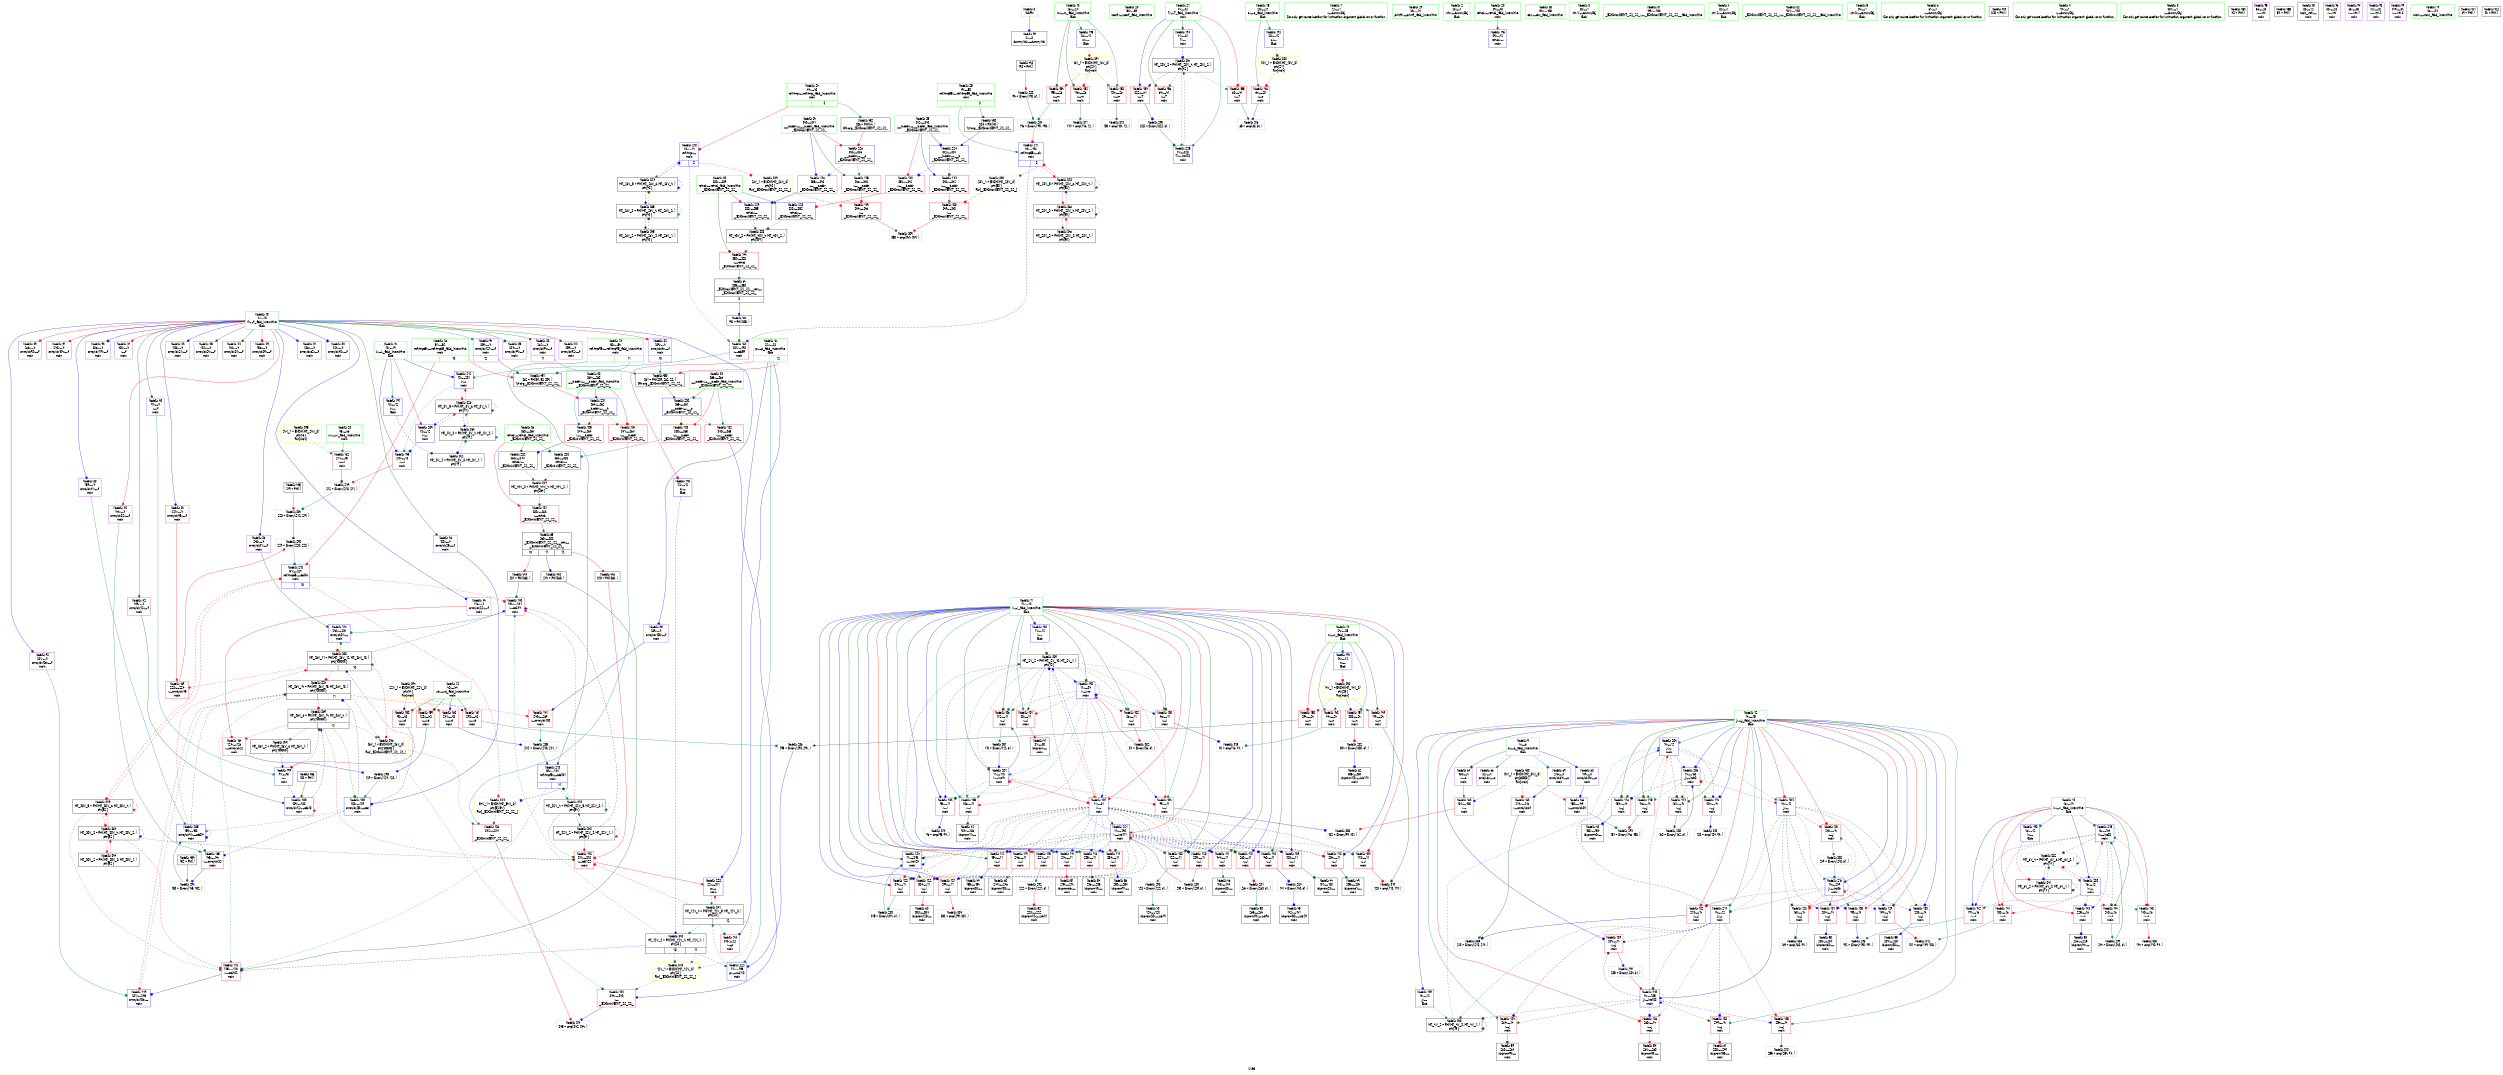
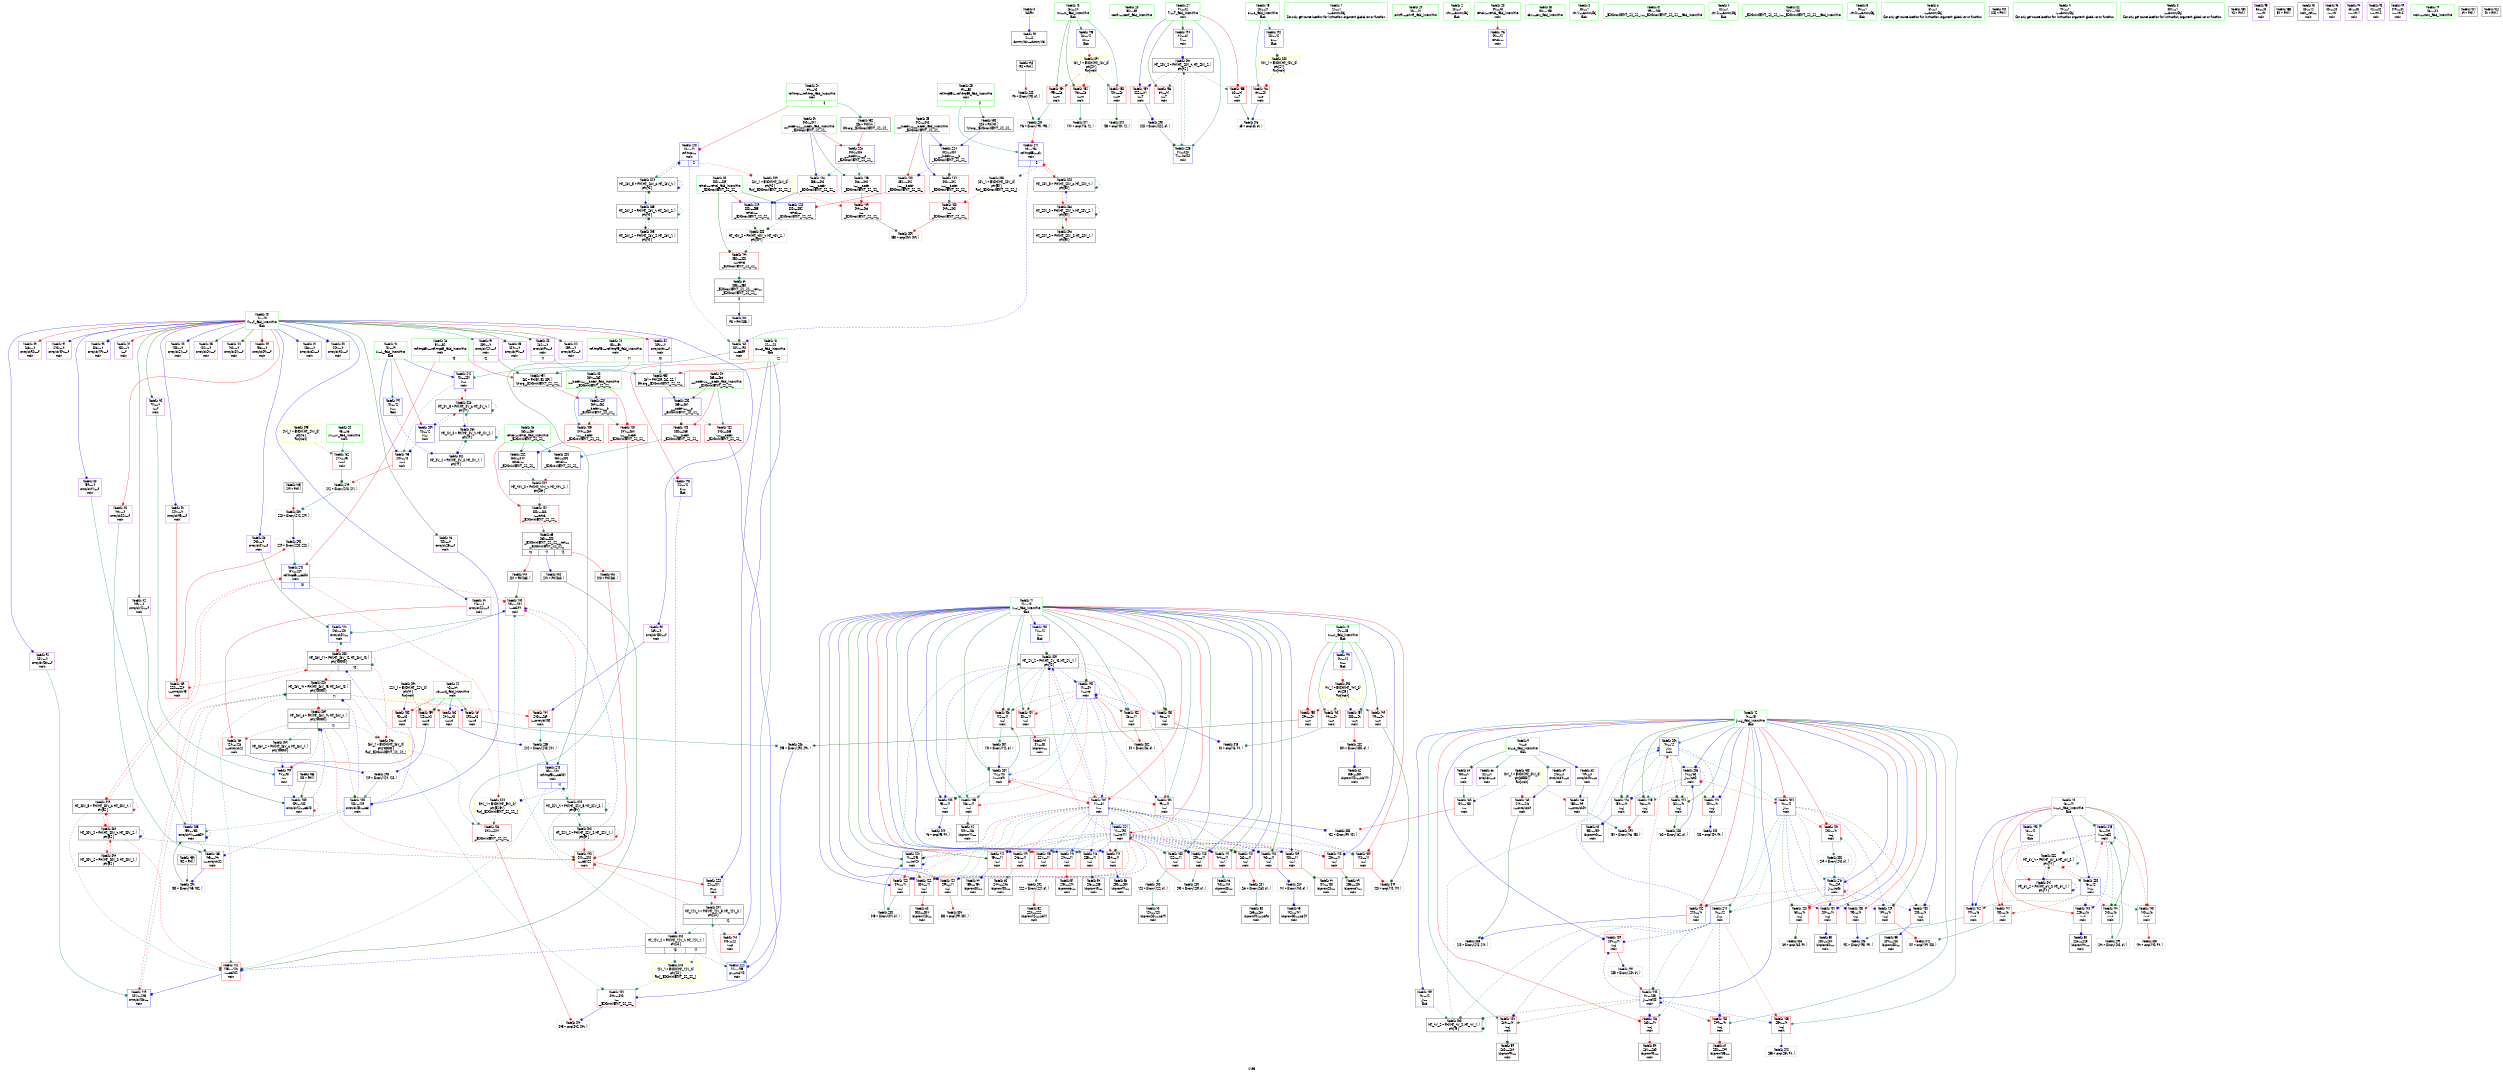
(757, 236) -> (757, 236)
(157, 326) -> (157, 326)
(740, 955) -> none
